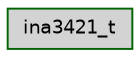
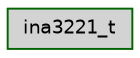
(70, 29) -> (70, 29)
